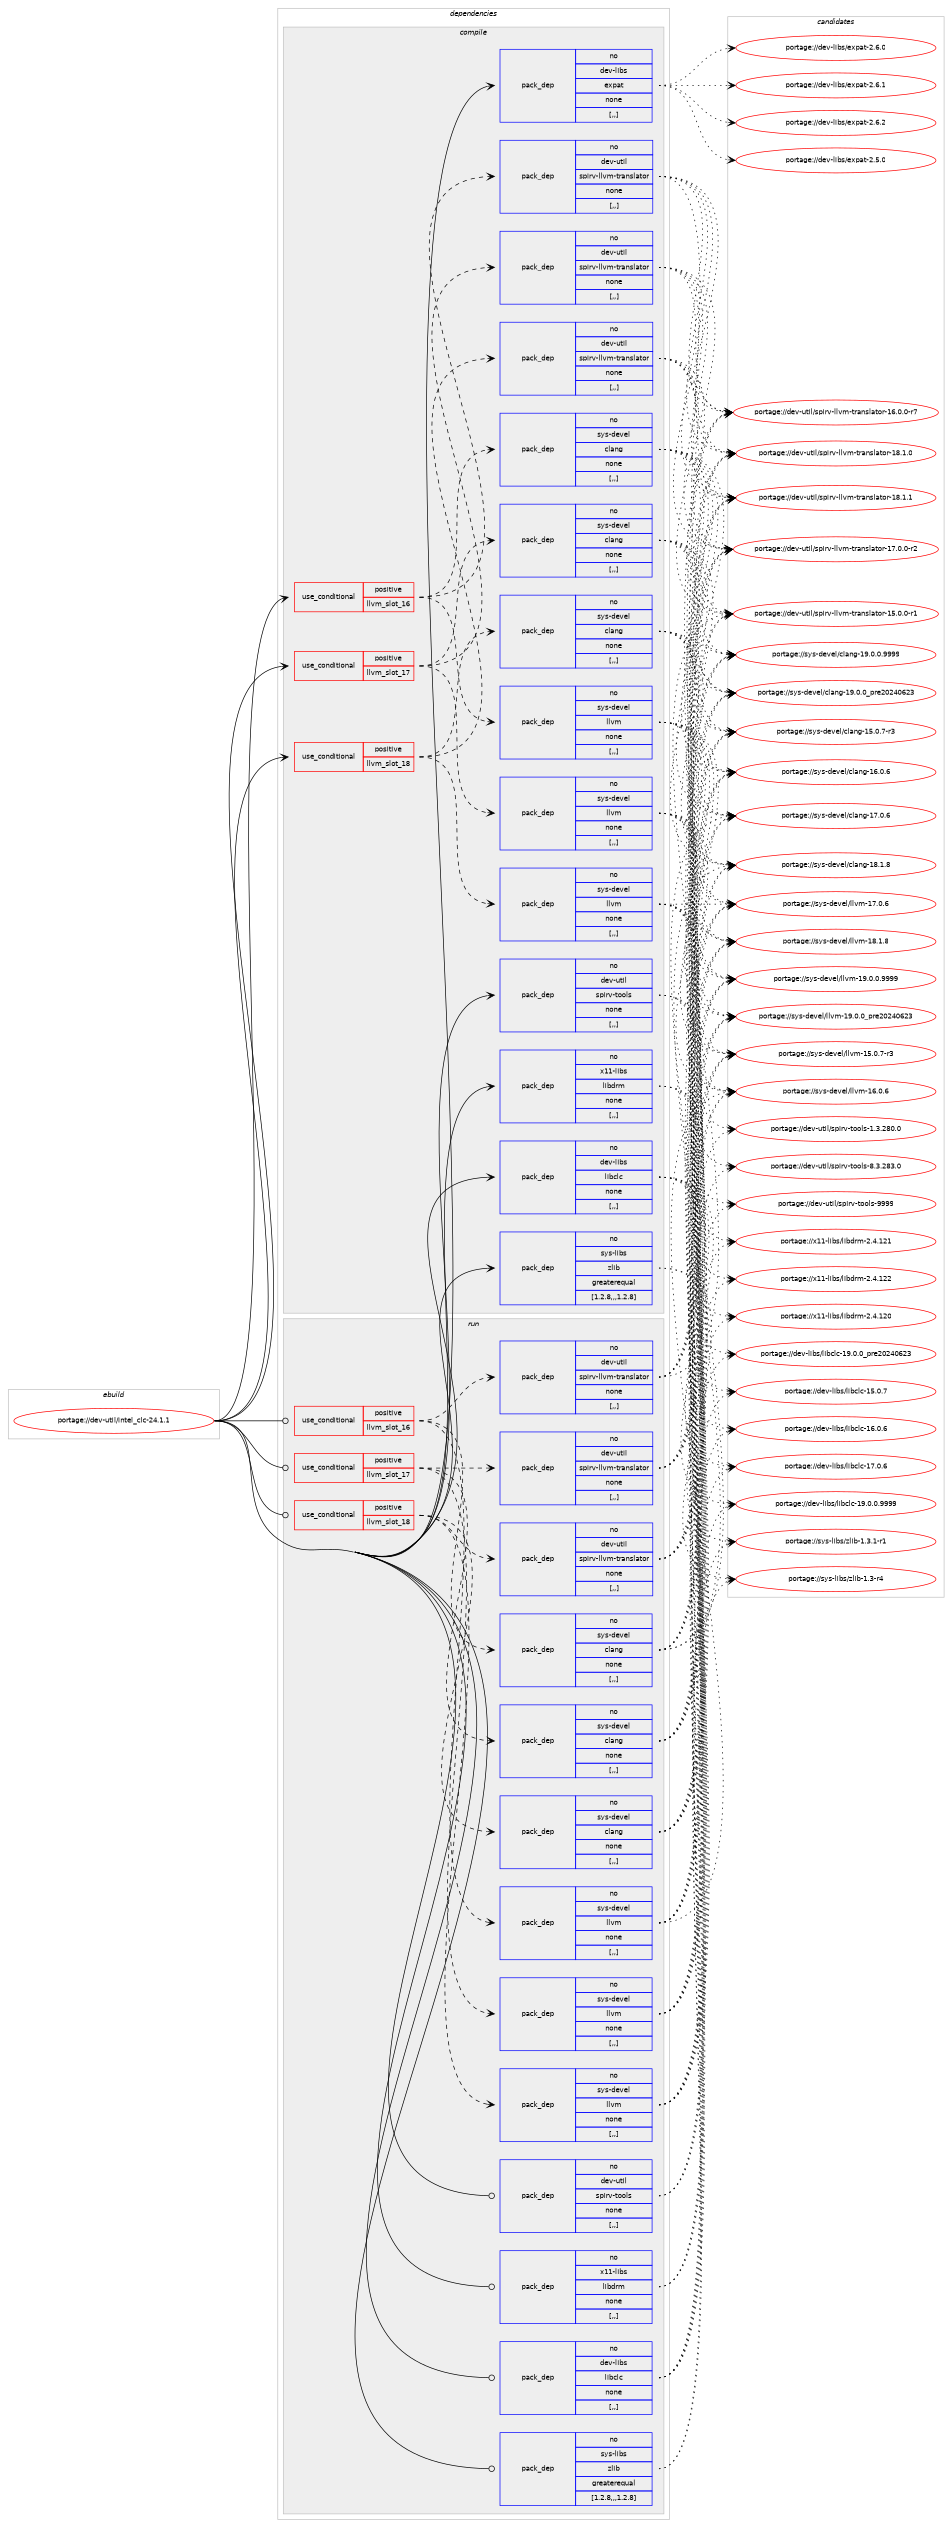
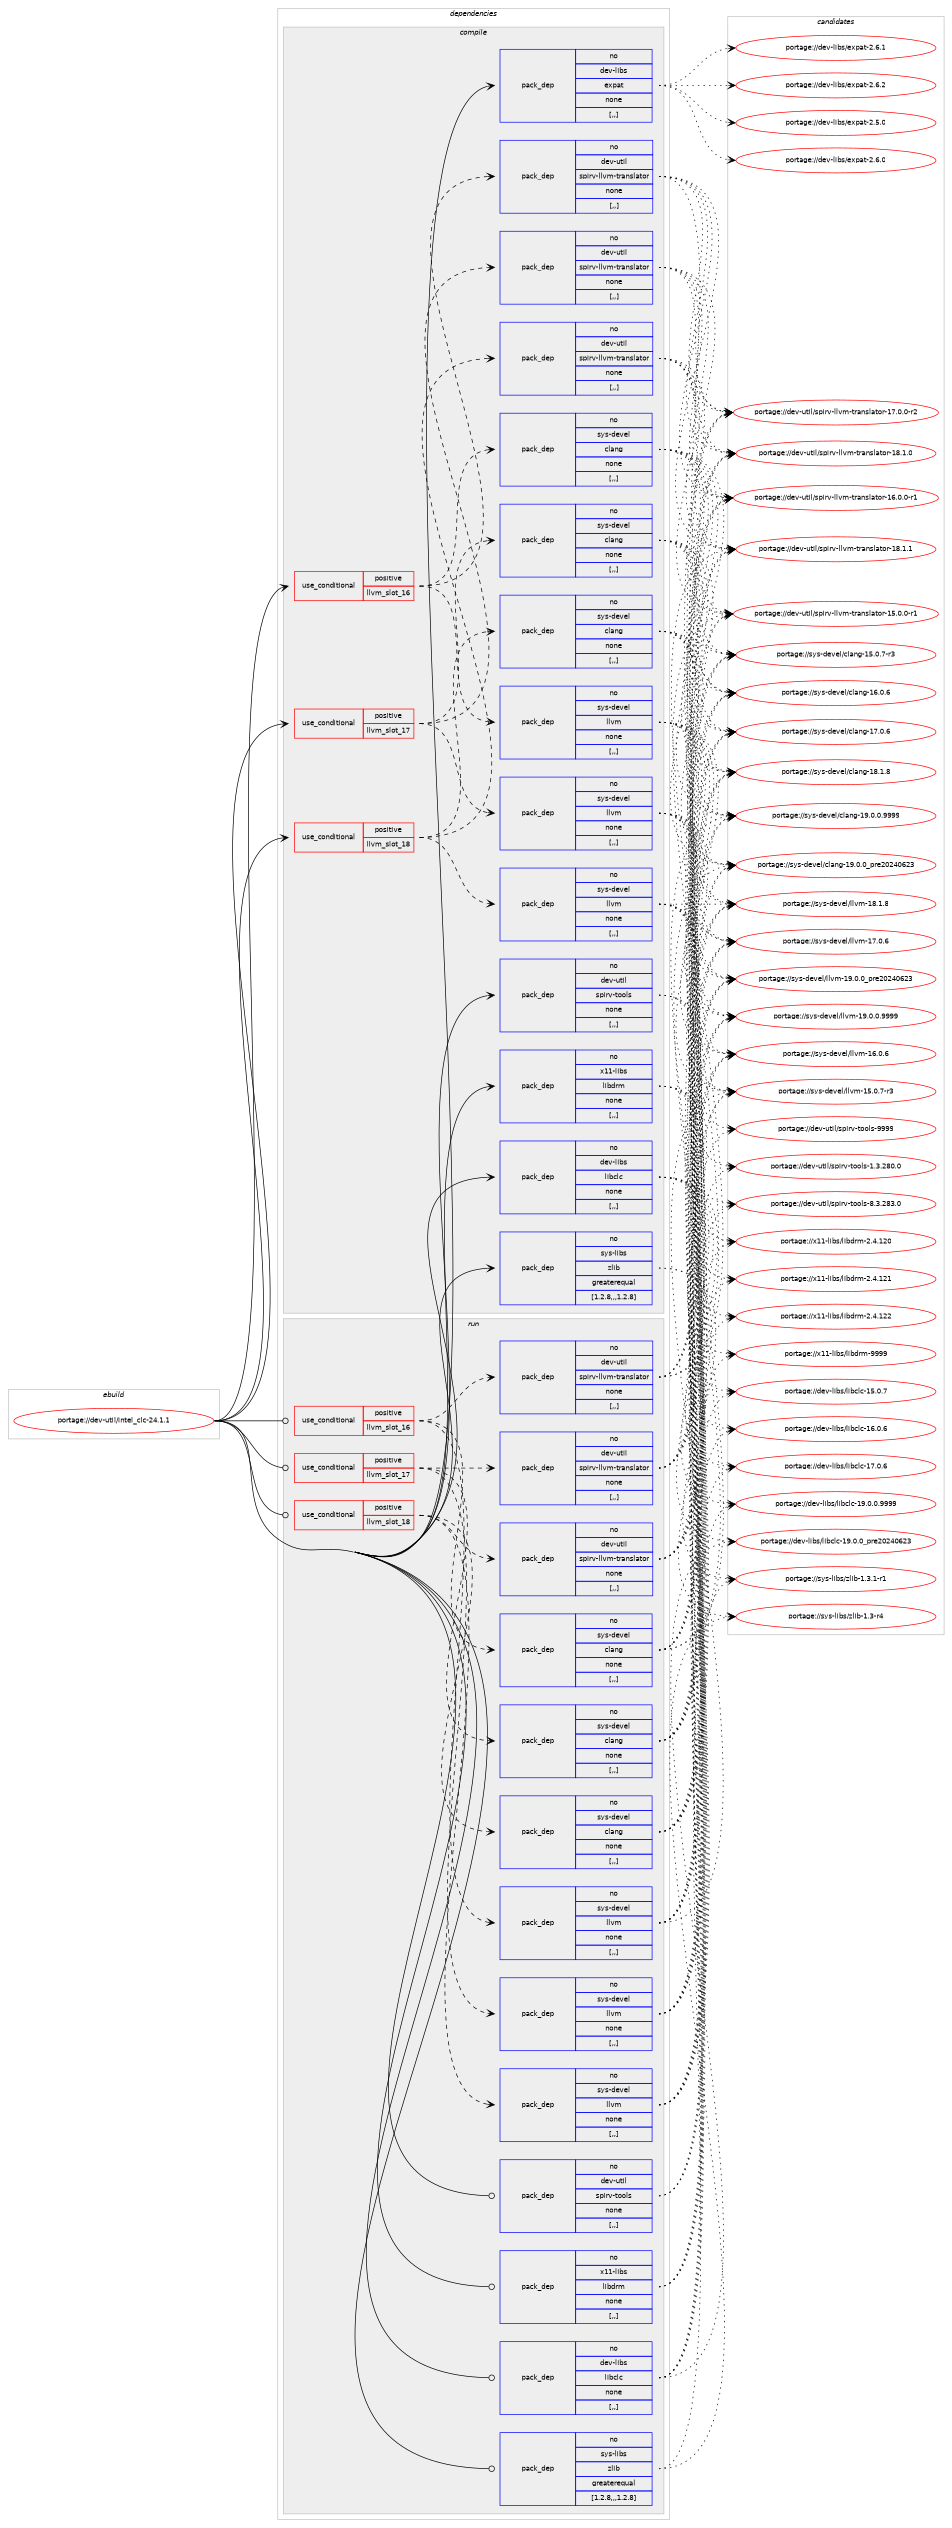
(836, 412) -> (836, 498)
none -> (836, 1354)
